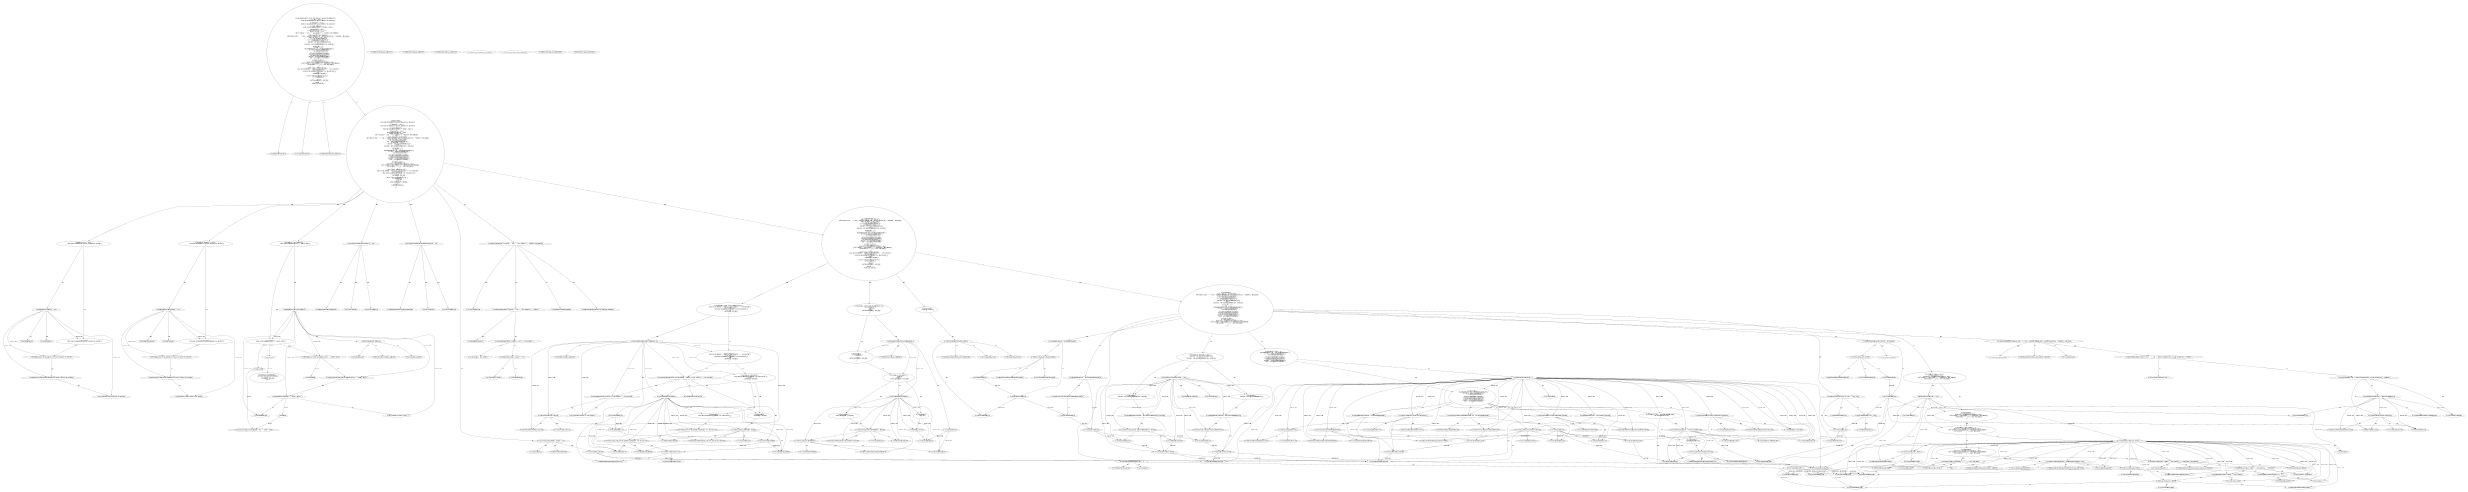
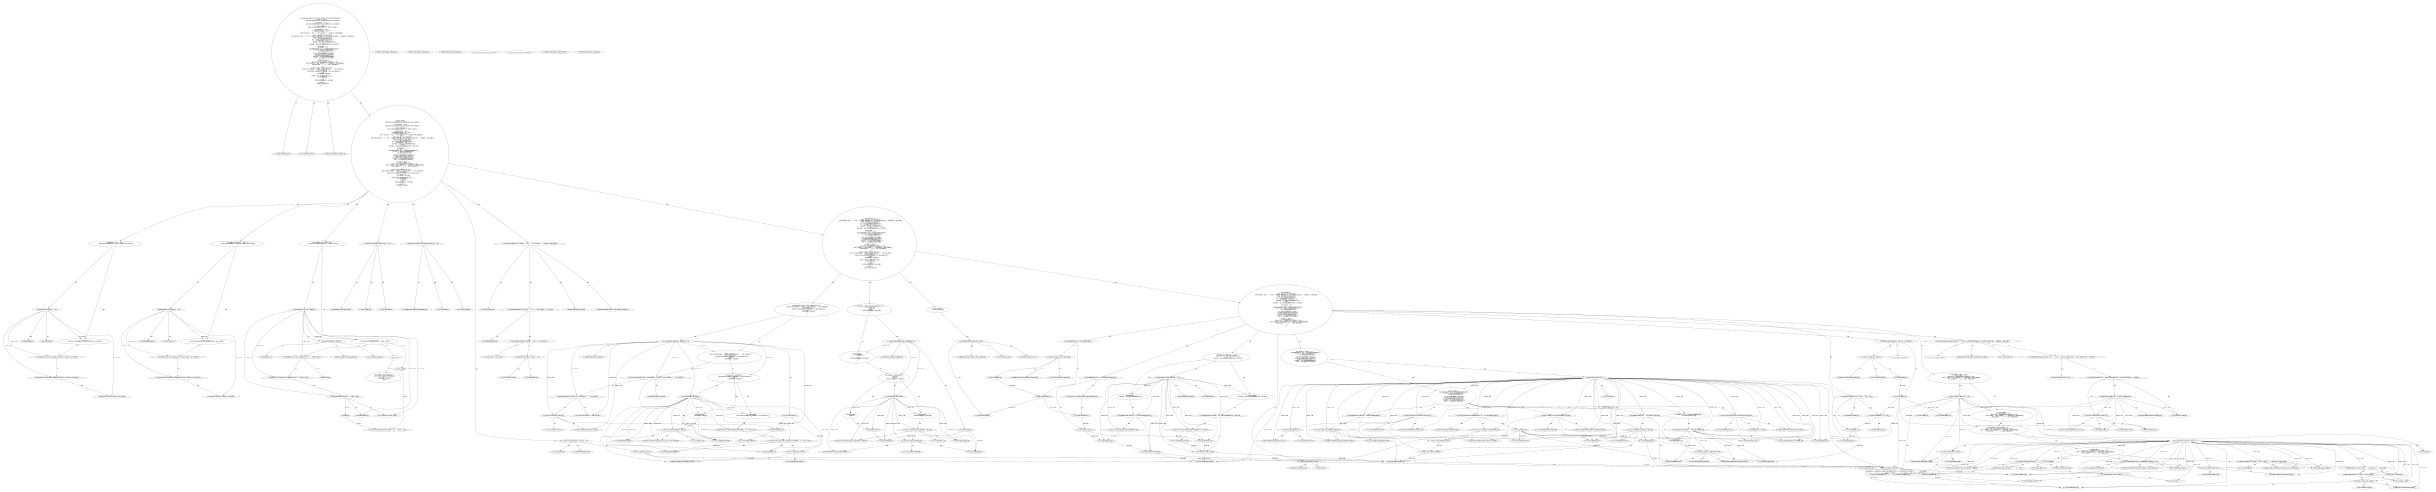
(1767, 441) -> (1791, 441)
(773, 446) -> (700, 434)
